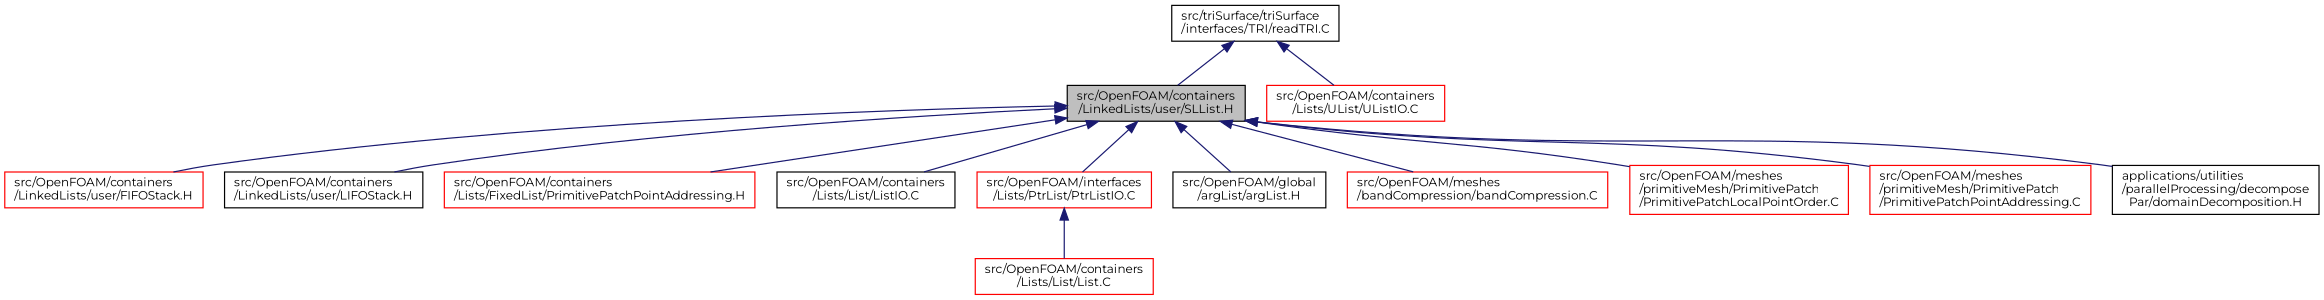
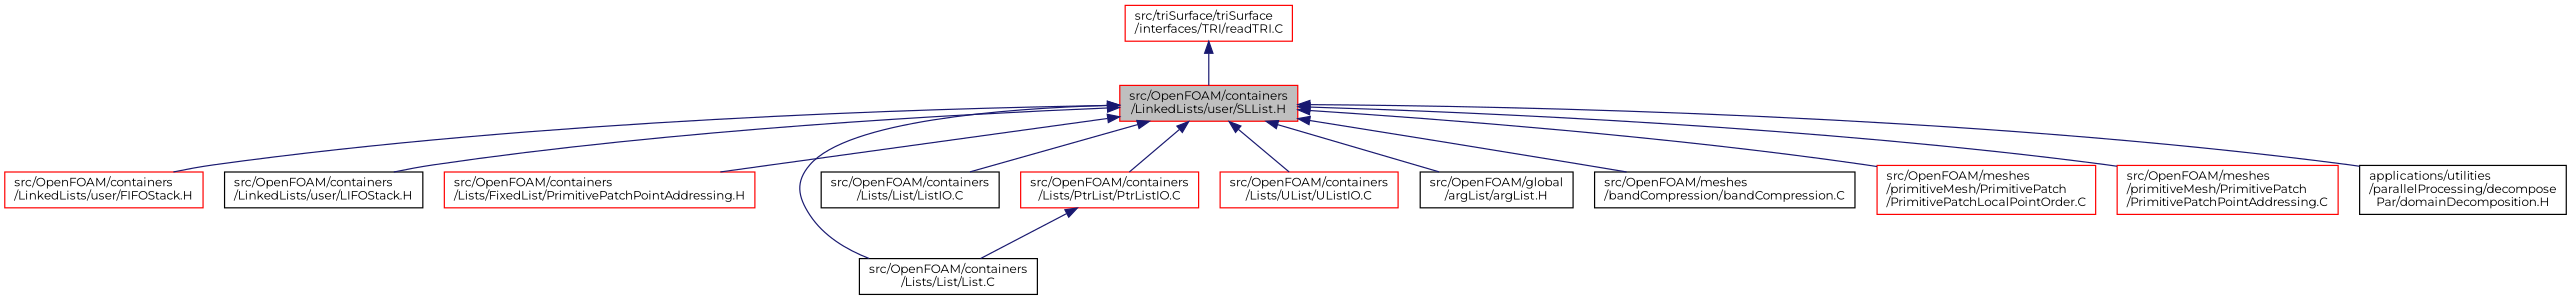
(1255, 23) -> (1209, 23)
(1310, 67) -> (1264, 151)
(1156, 103) -> (1209, 103)
none -> (890, 128)
(1064, 190) -> (1110, 190)
(1478, 190) -> (1725, 190)
(1064, 277) -> (948, 277)
